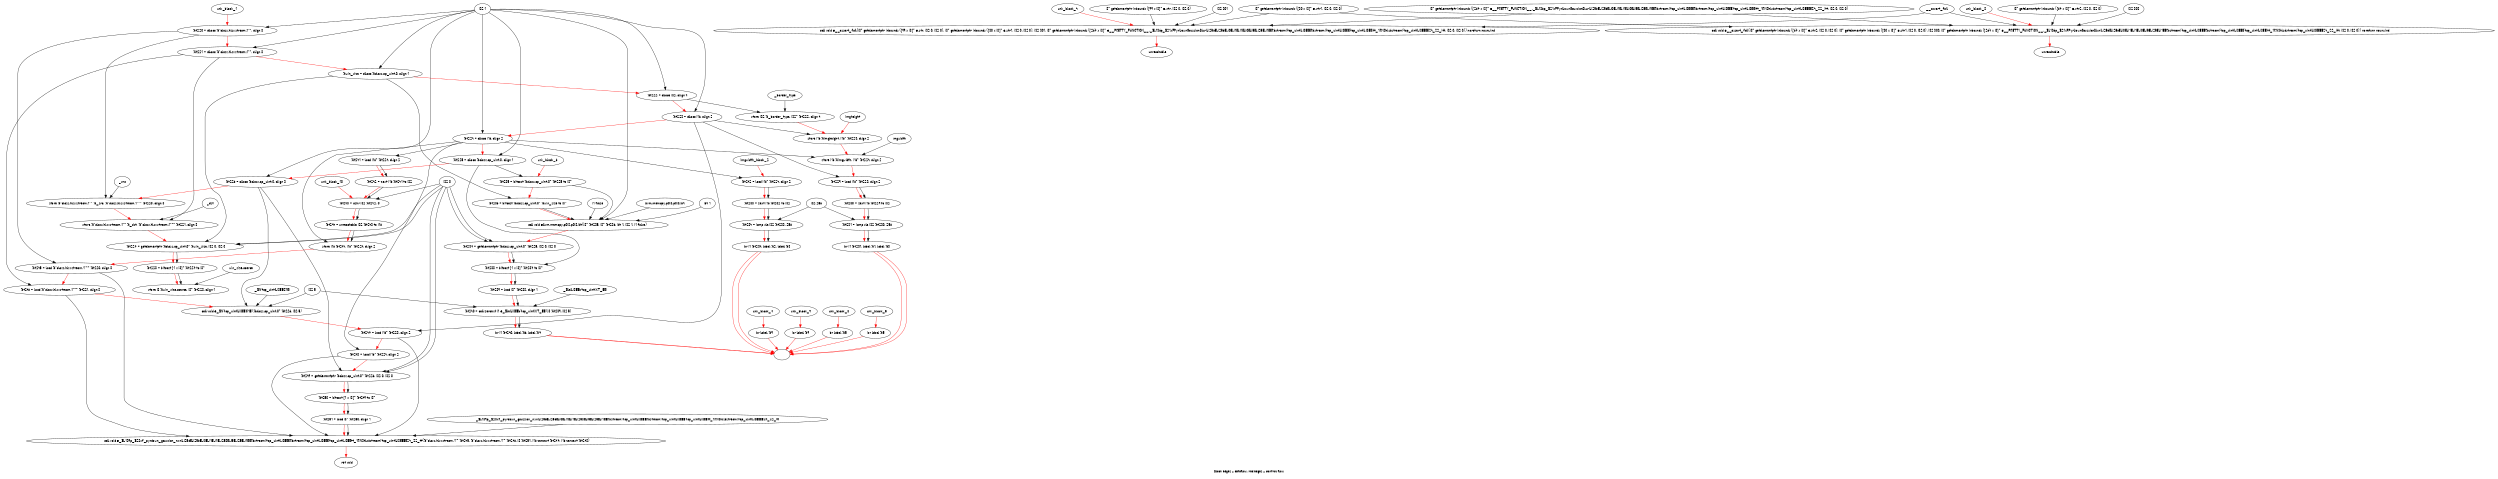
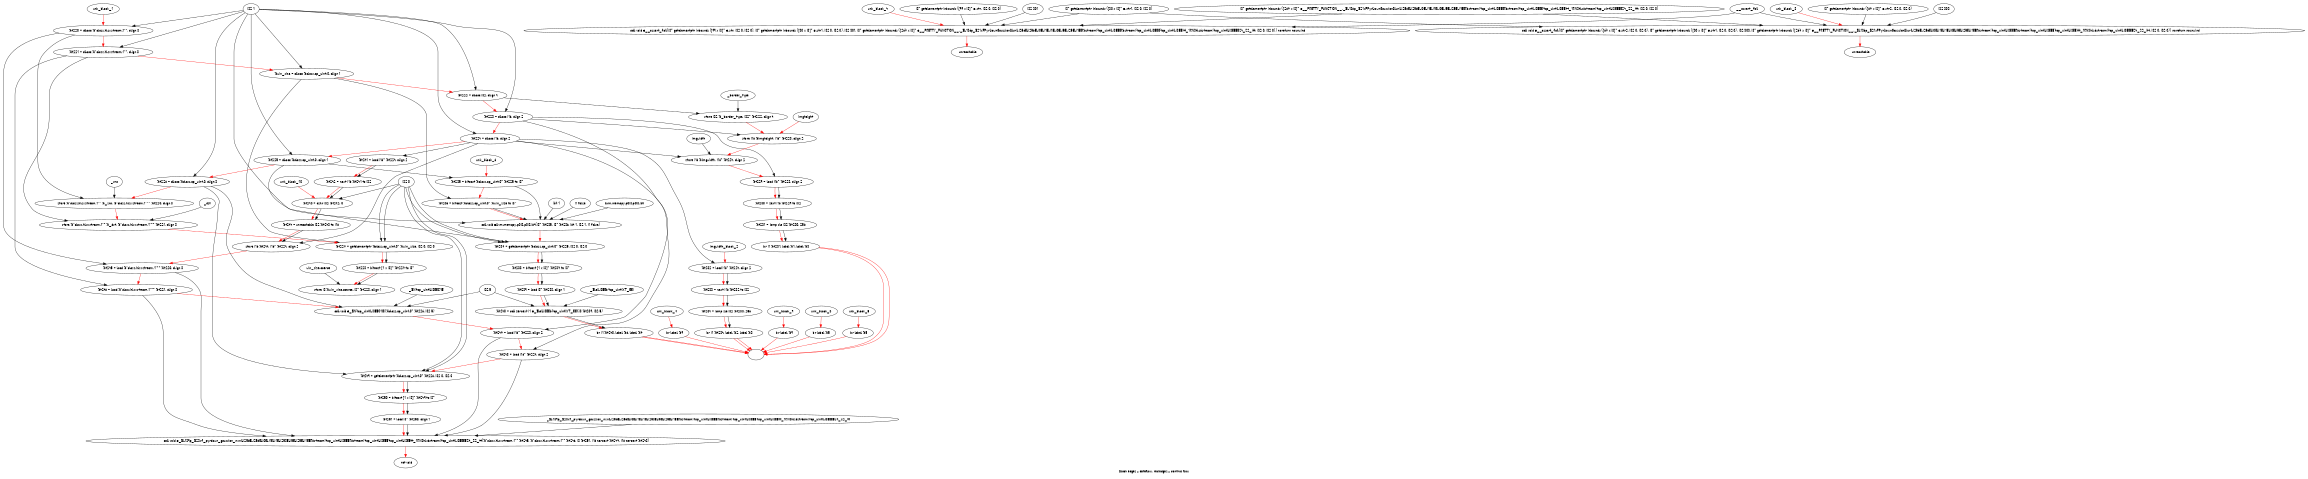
(766, 182) -> (725, 268)
(816, 203) -> none
(519, 233) -> (368, 222)
